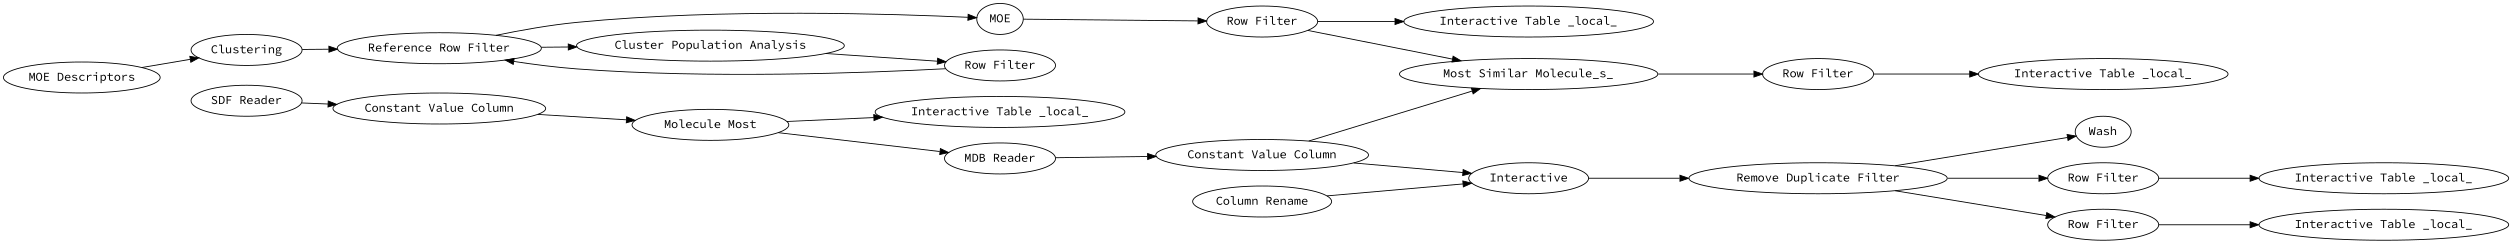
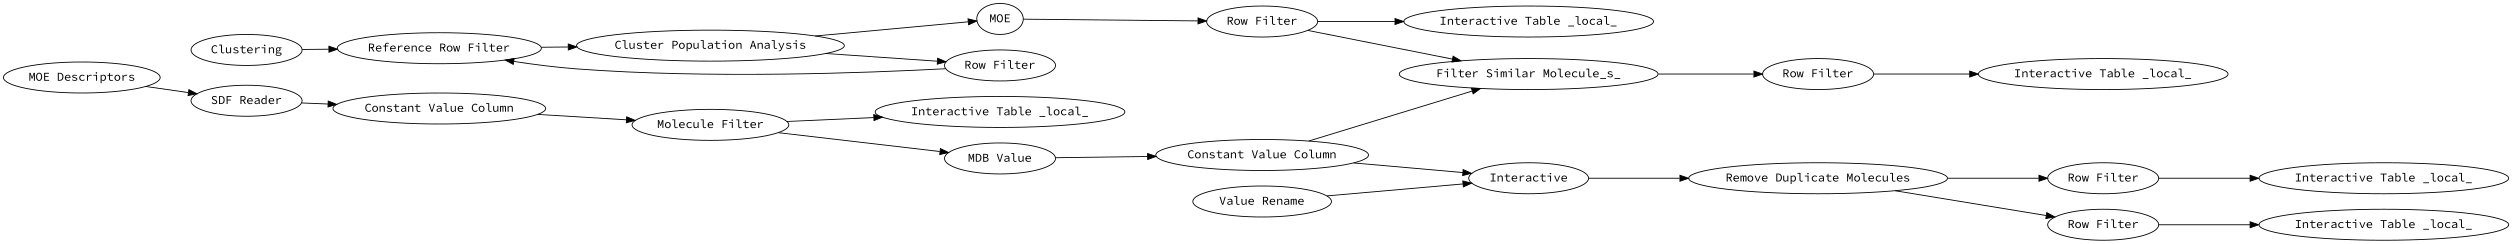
(731, 14) -> (892, 29)
(166, 63) -> (167, 90)
(1529, 74) -> (1529, 74)
(710, 125) -> (710, 125)
(2103, 132) -> none
(1000, 158) -> (1000, 158)
(1818, 178) -> (1818, 178)
(1262, 202) -> (1262, 202)
